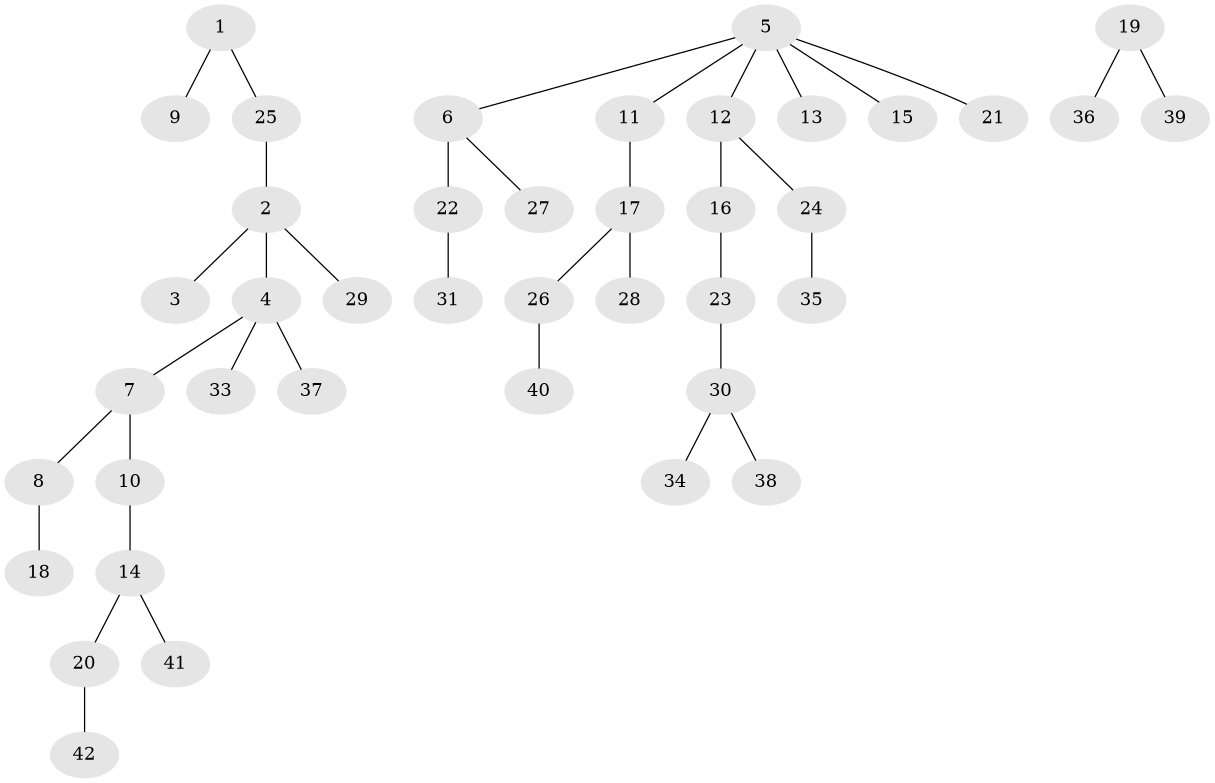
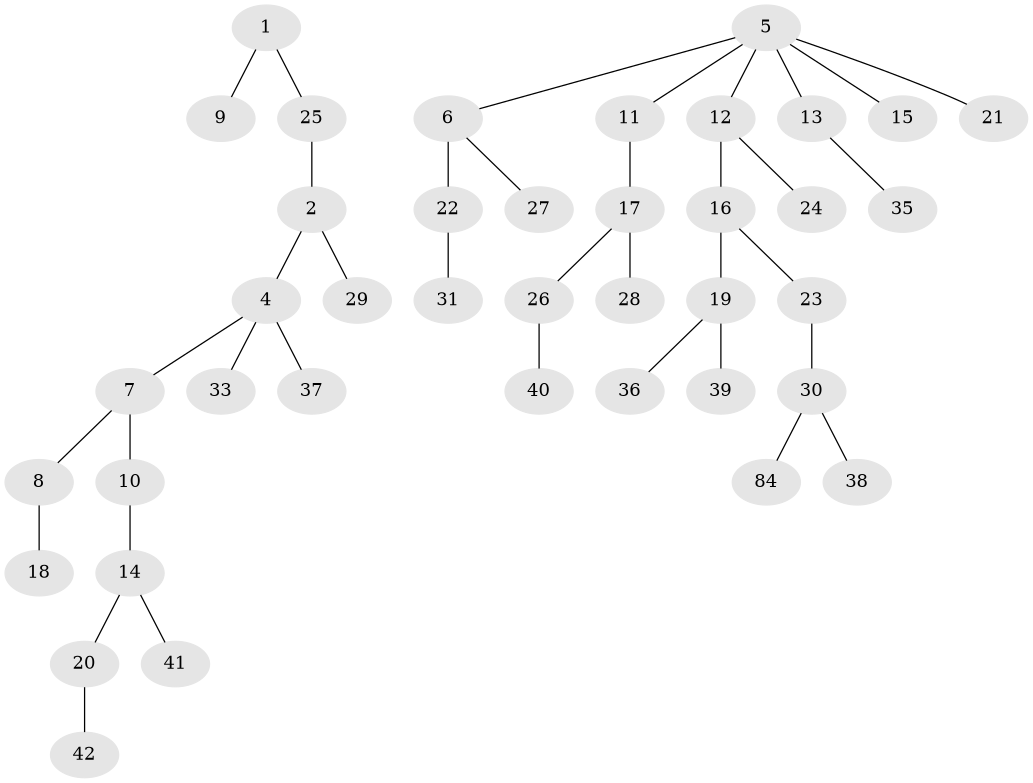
none -> (721, 255)
(812, 255) -> (857, 164)
(175, 300) -> none
(675, 482) -> (766, 482)
